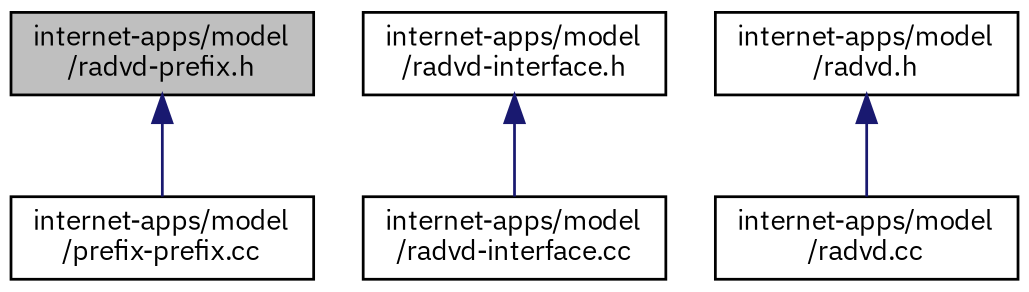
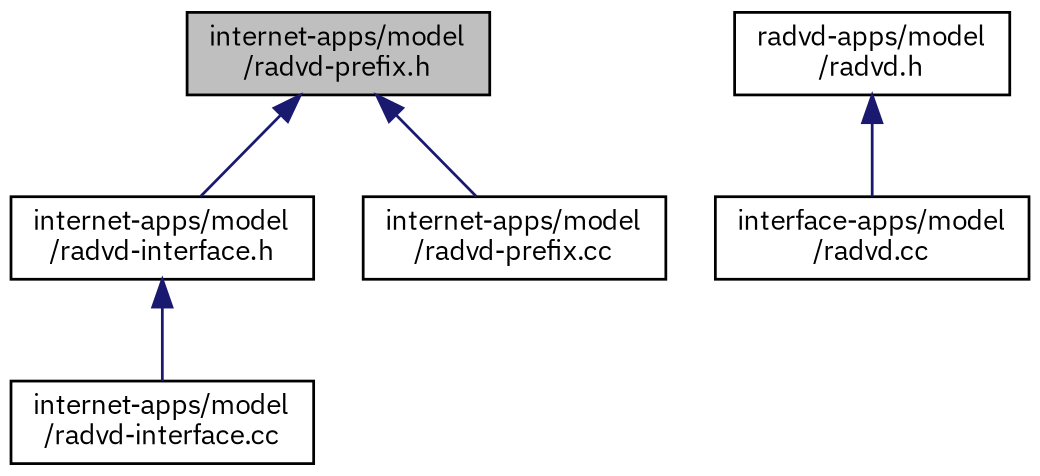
(867, 54) -> (872, 54)
none -> (240, 156)
(162, 238) -> (515, 238)
(867, 238) -> (872, 238)
